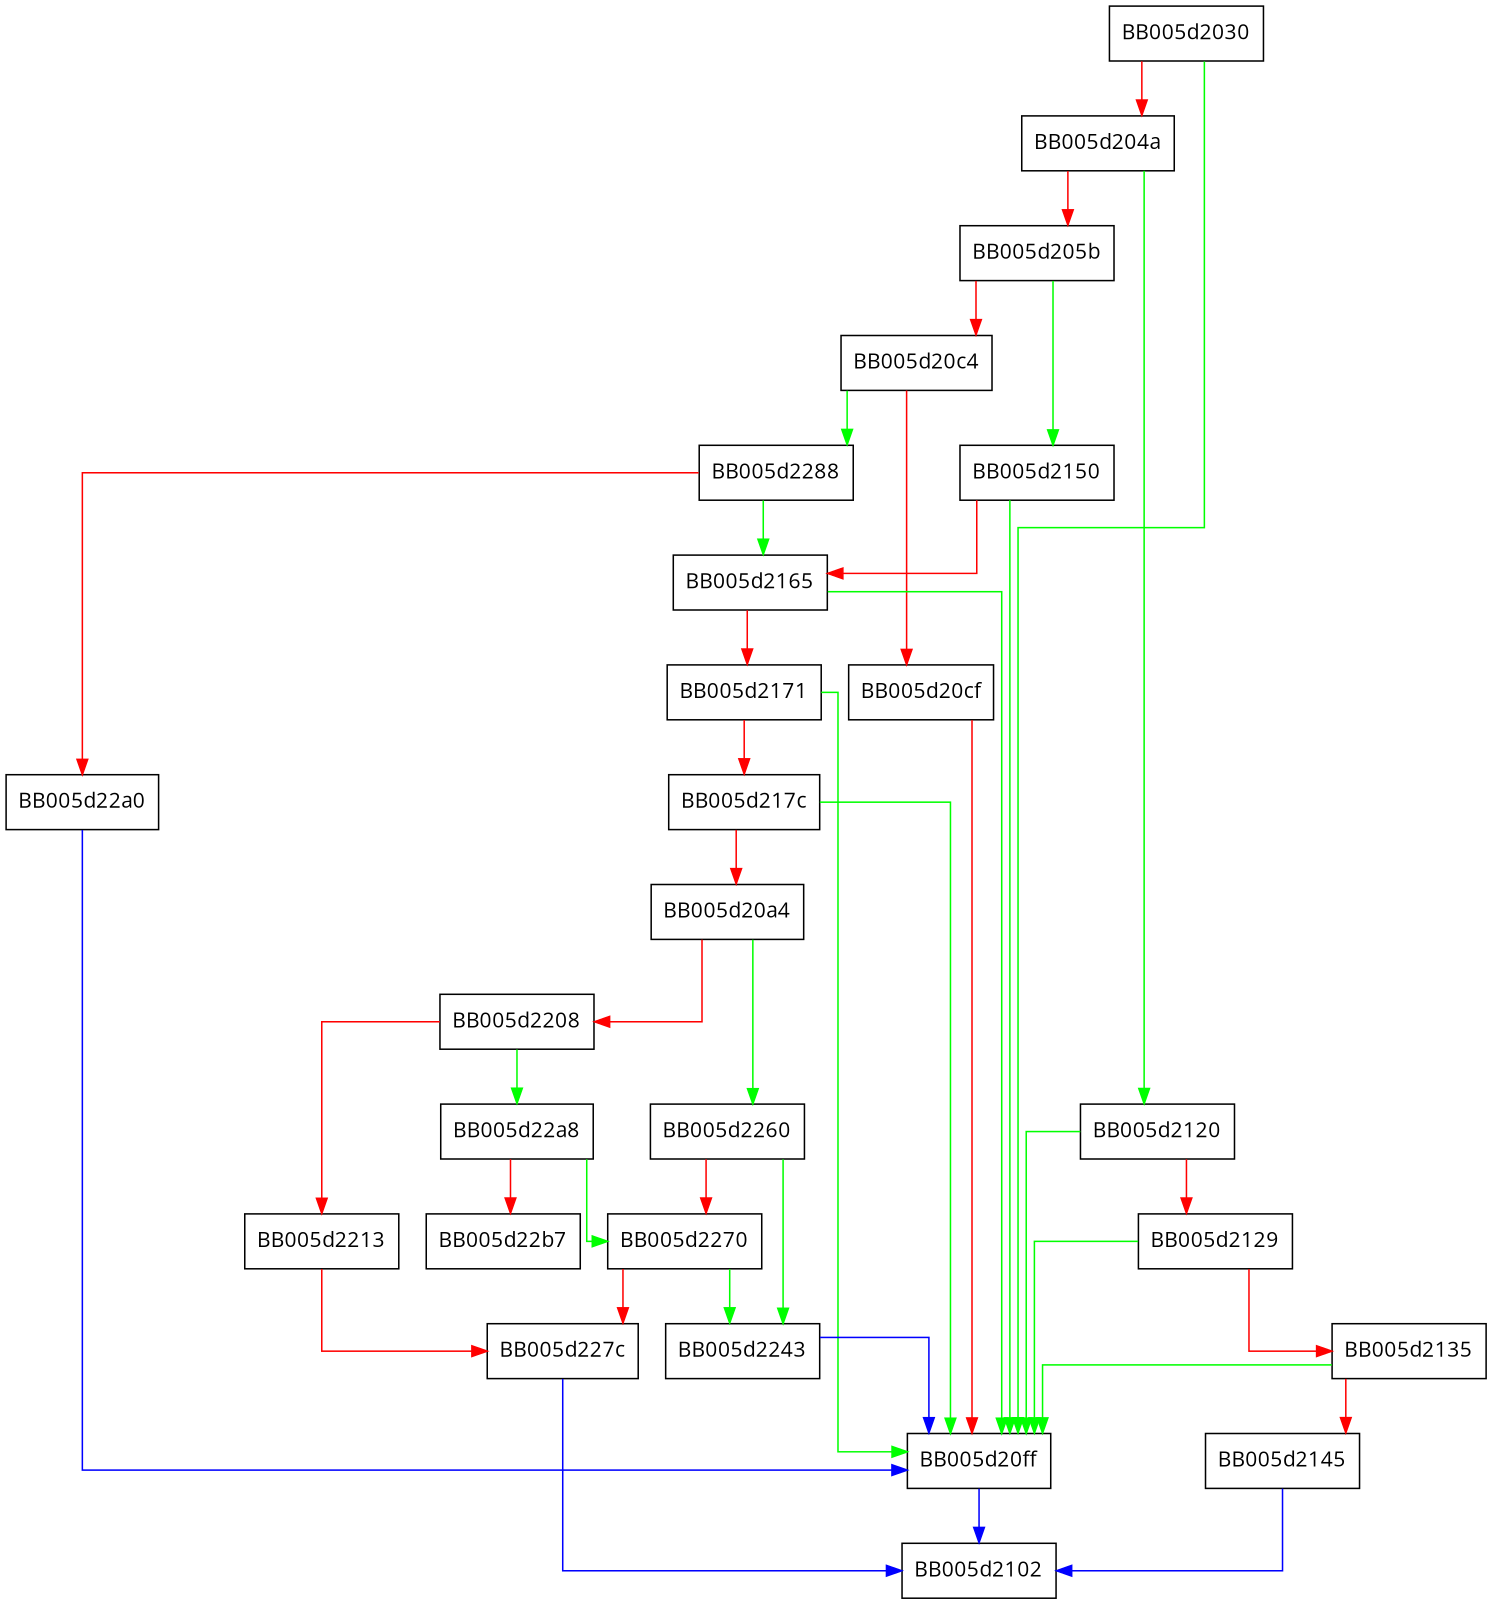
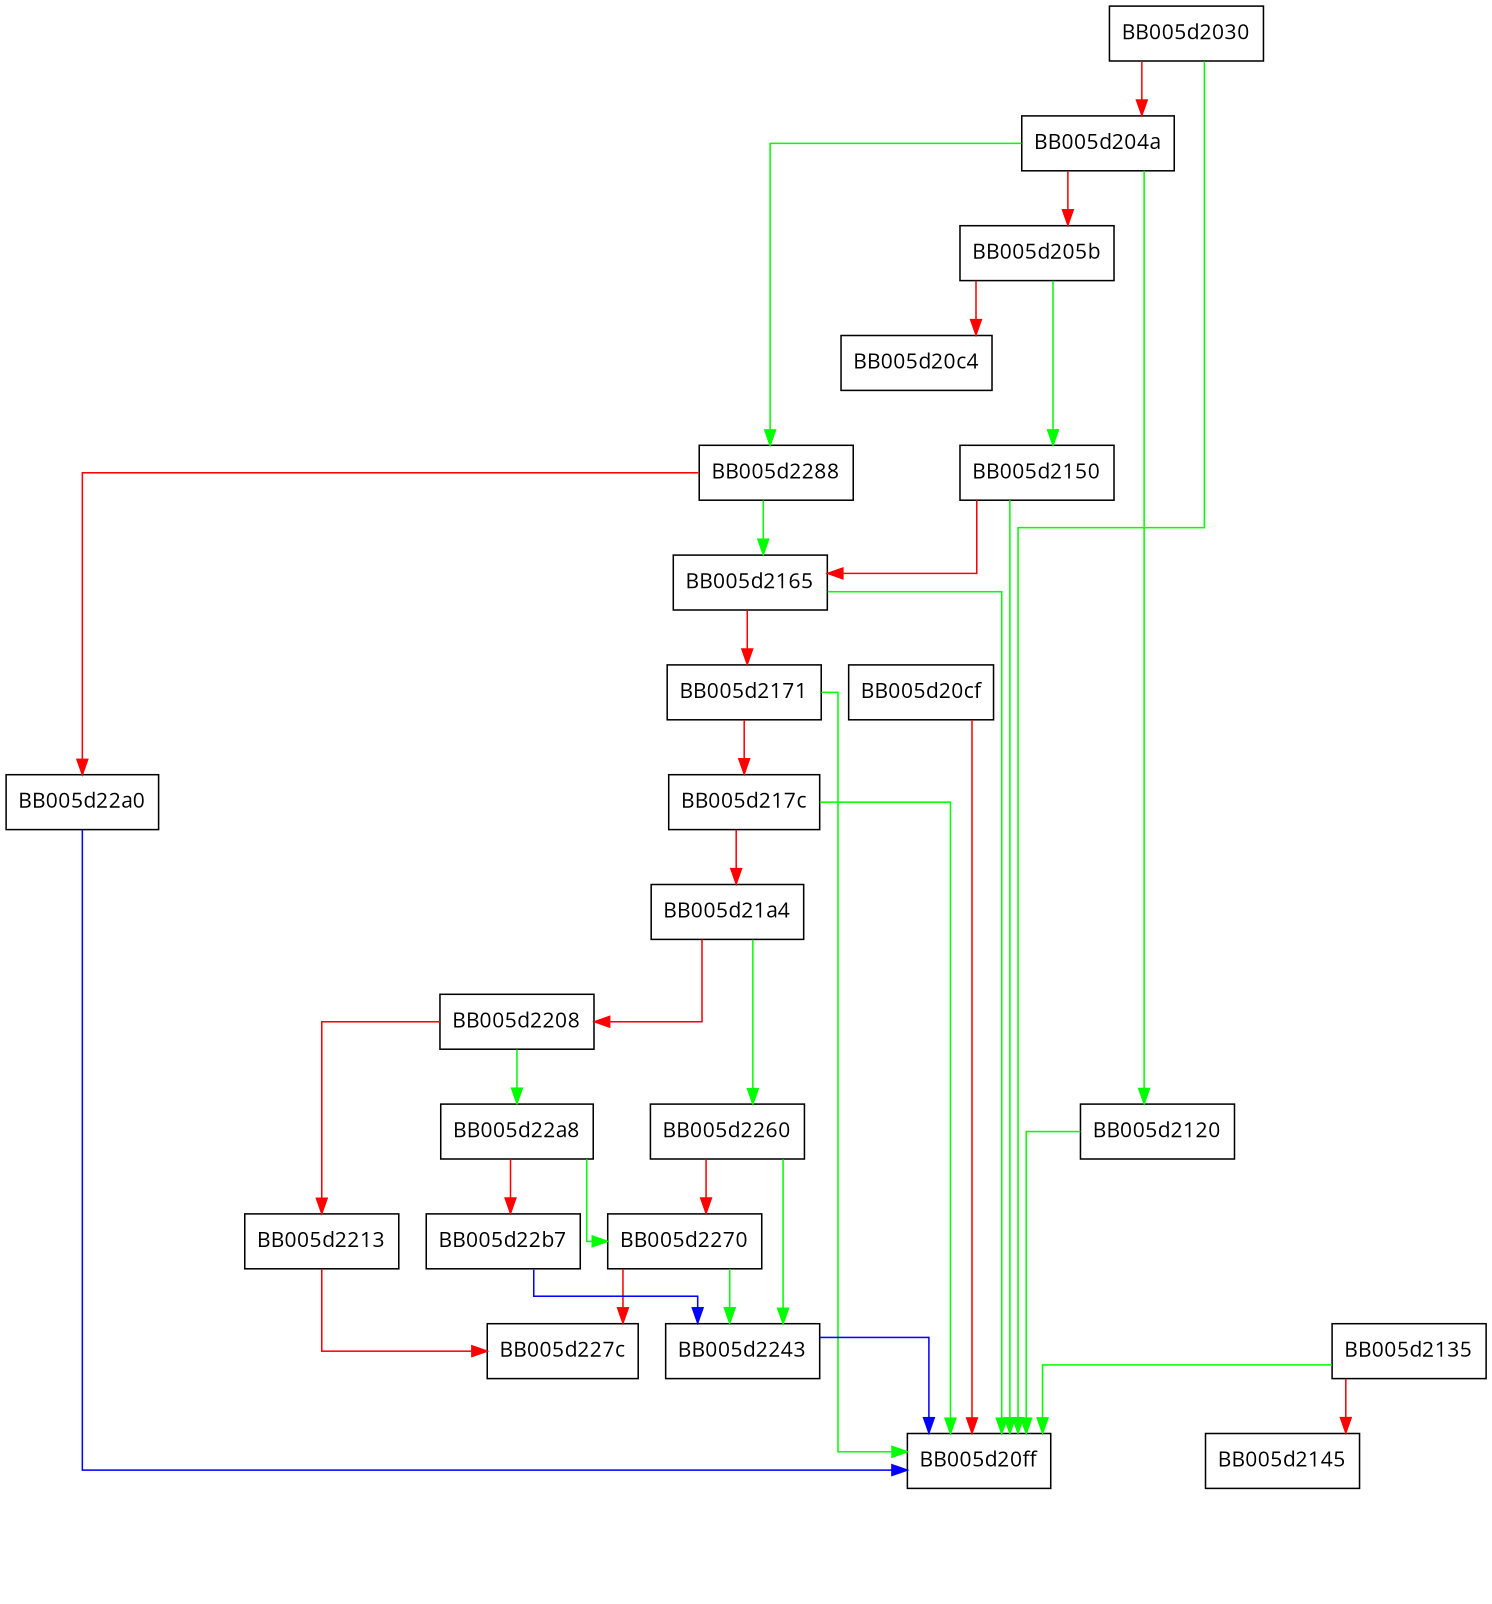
(847, 410) -> (770, 161)
(907, 520) -> none
(727, 912) -> (727, 912)
(1215, 1241) -> none
none -> (608, 1296)
(979, 1571) -> none
